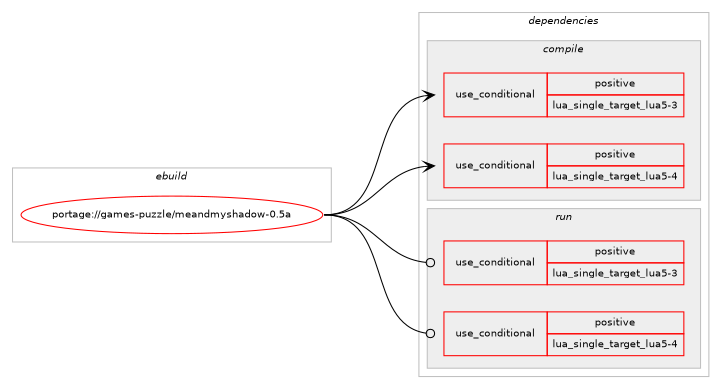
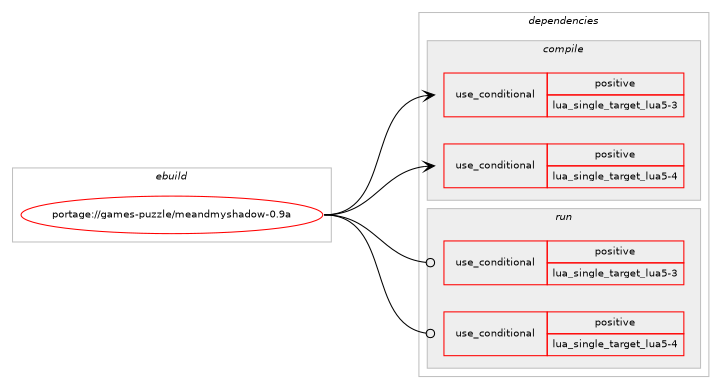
(172, 215) -> (172, 215)
